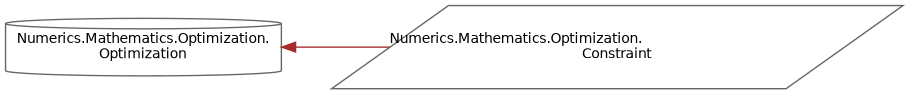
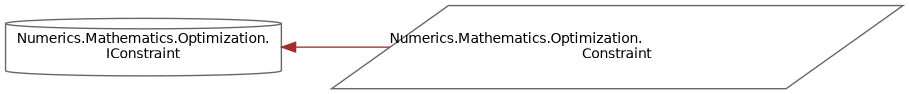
(143, 47) -> (143, 47)
